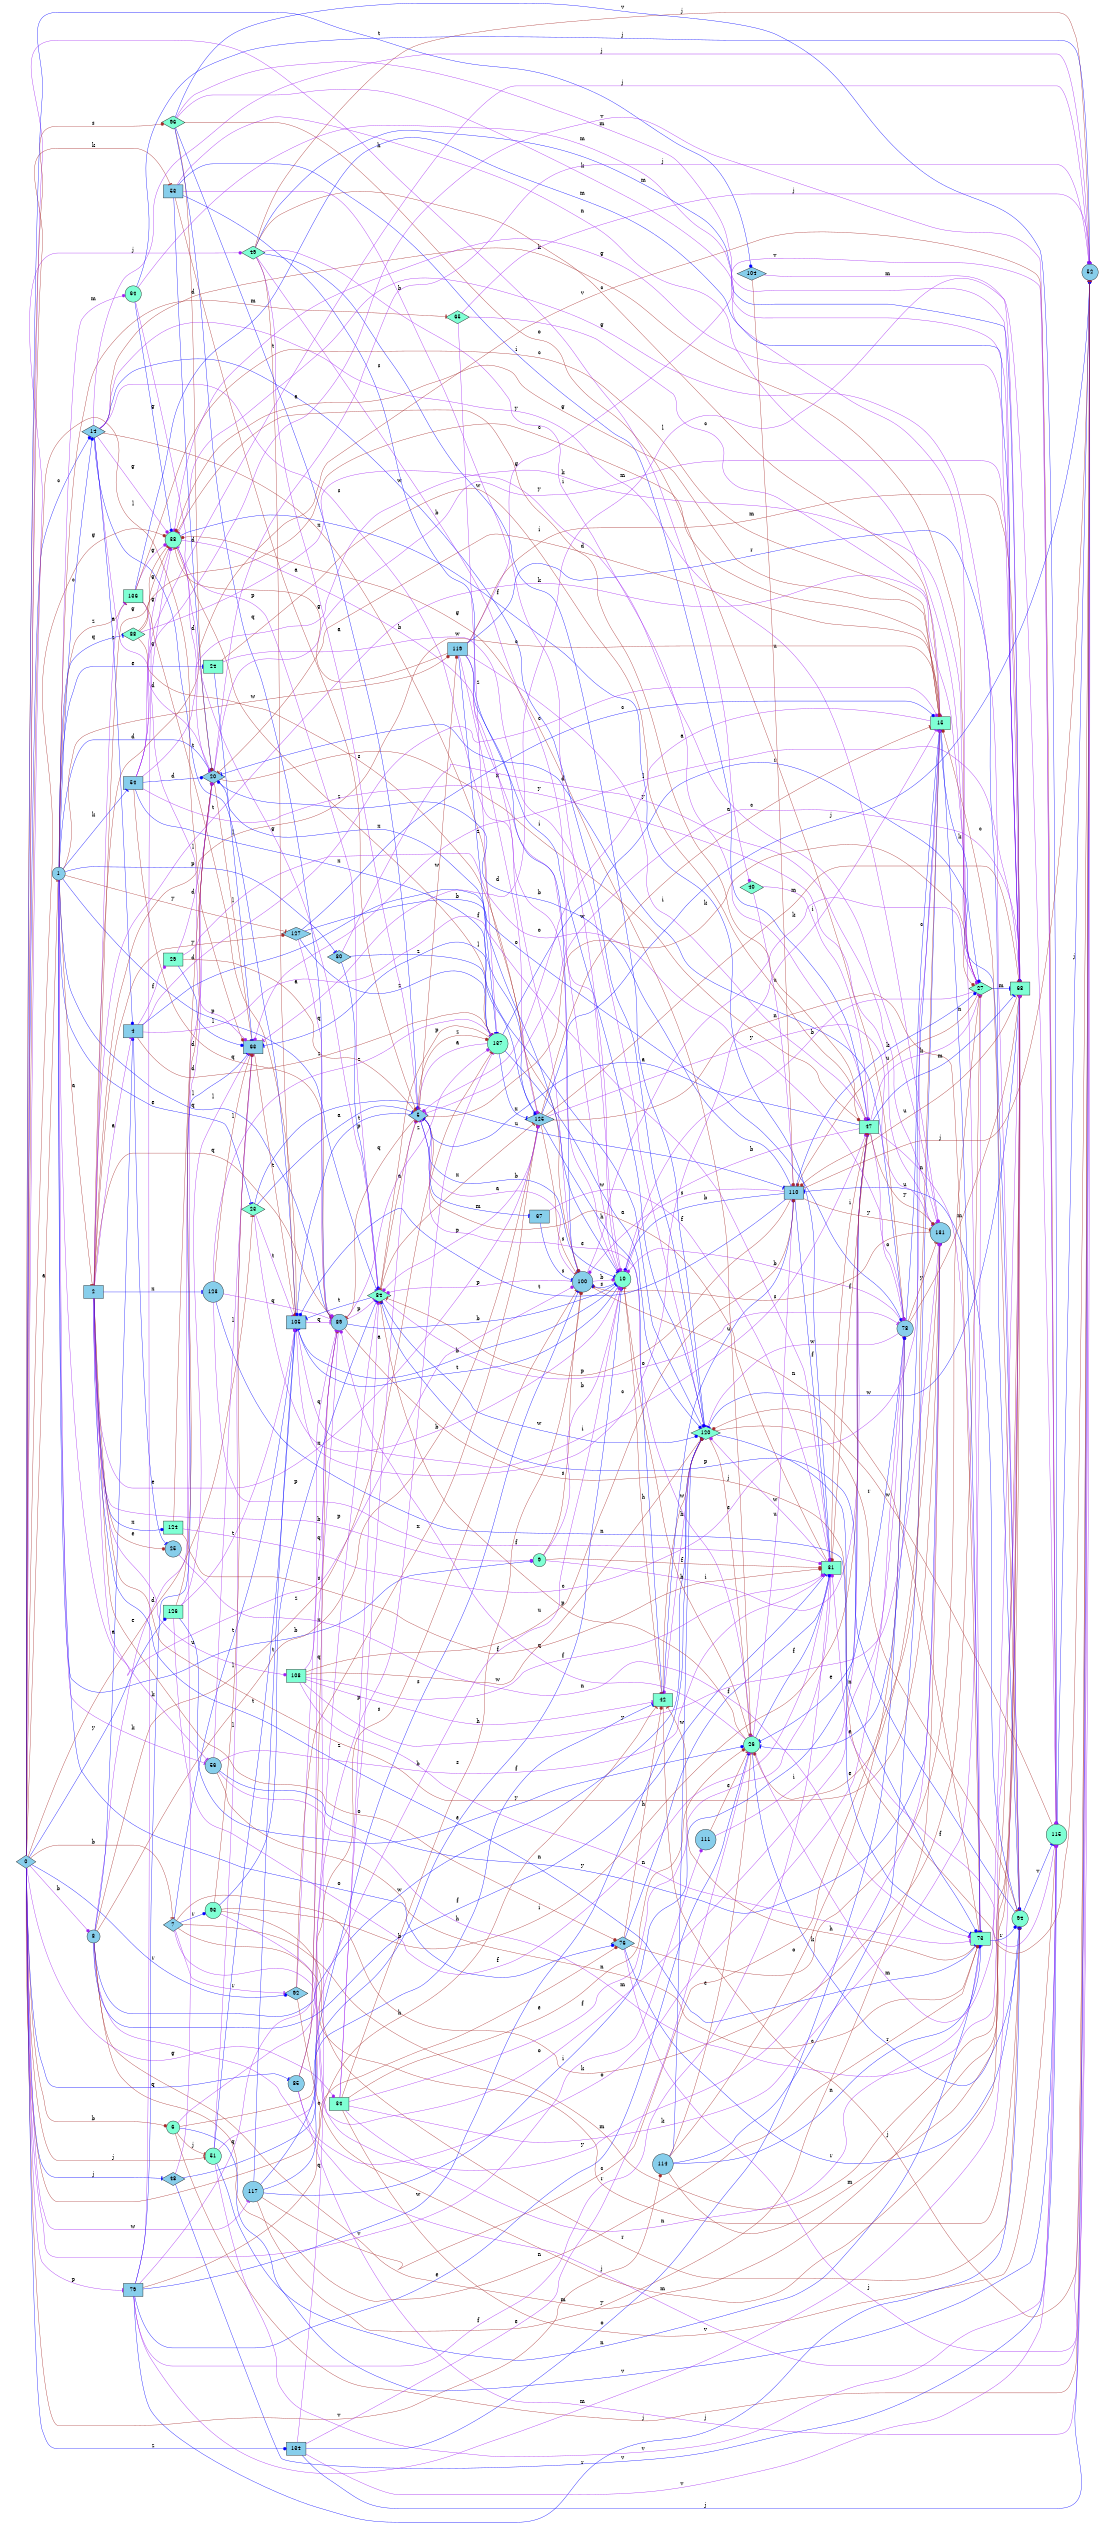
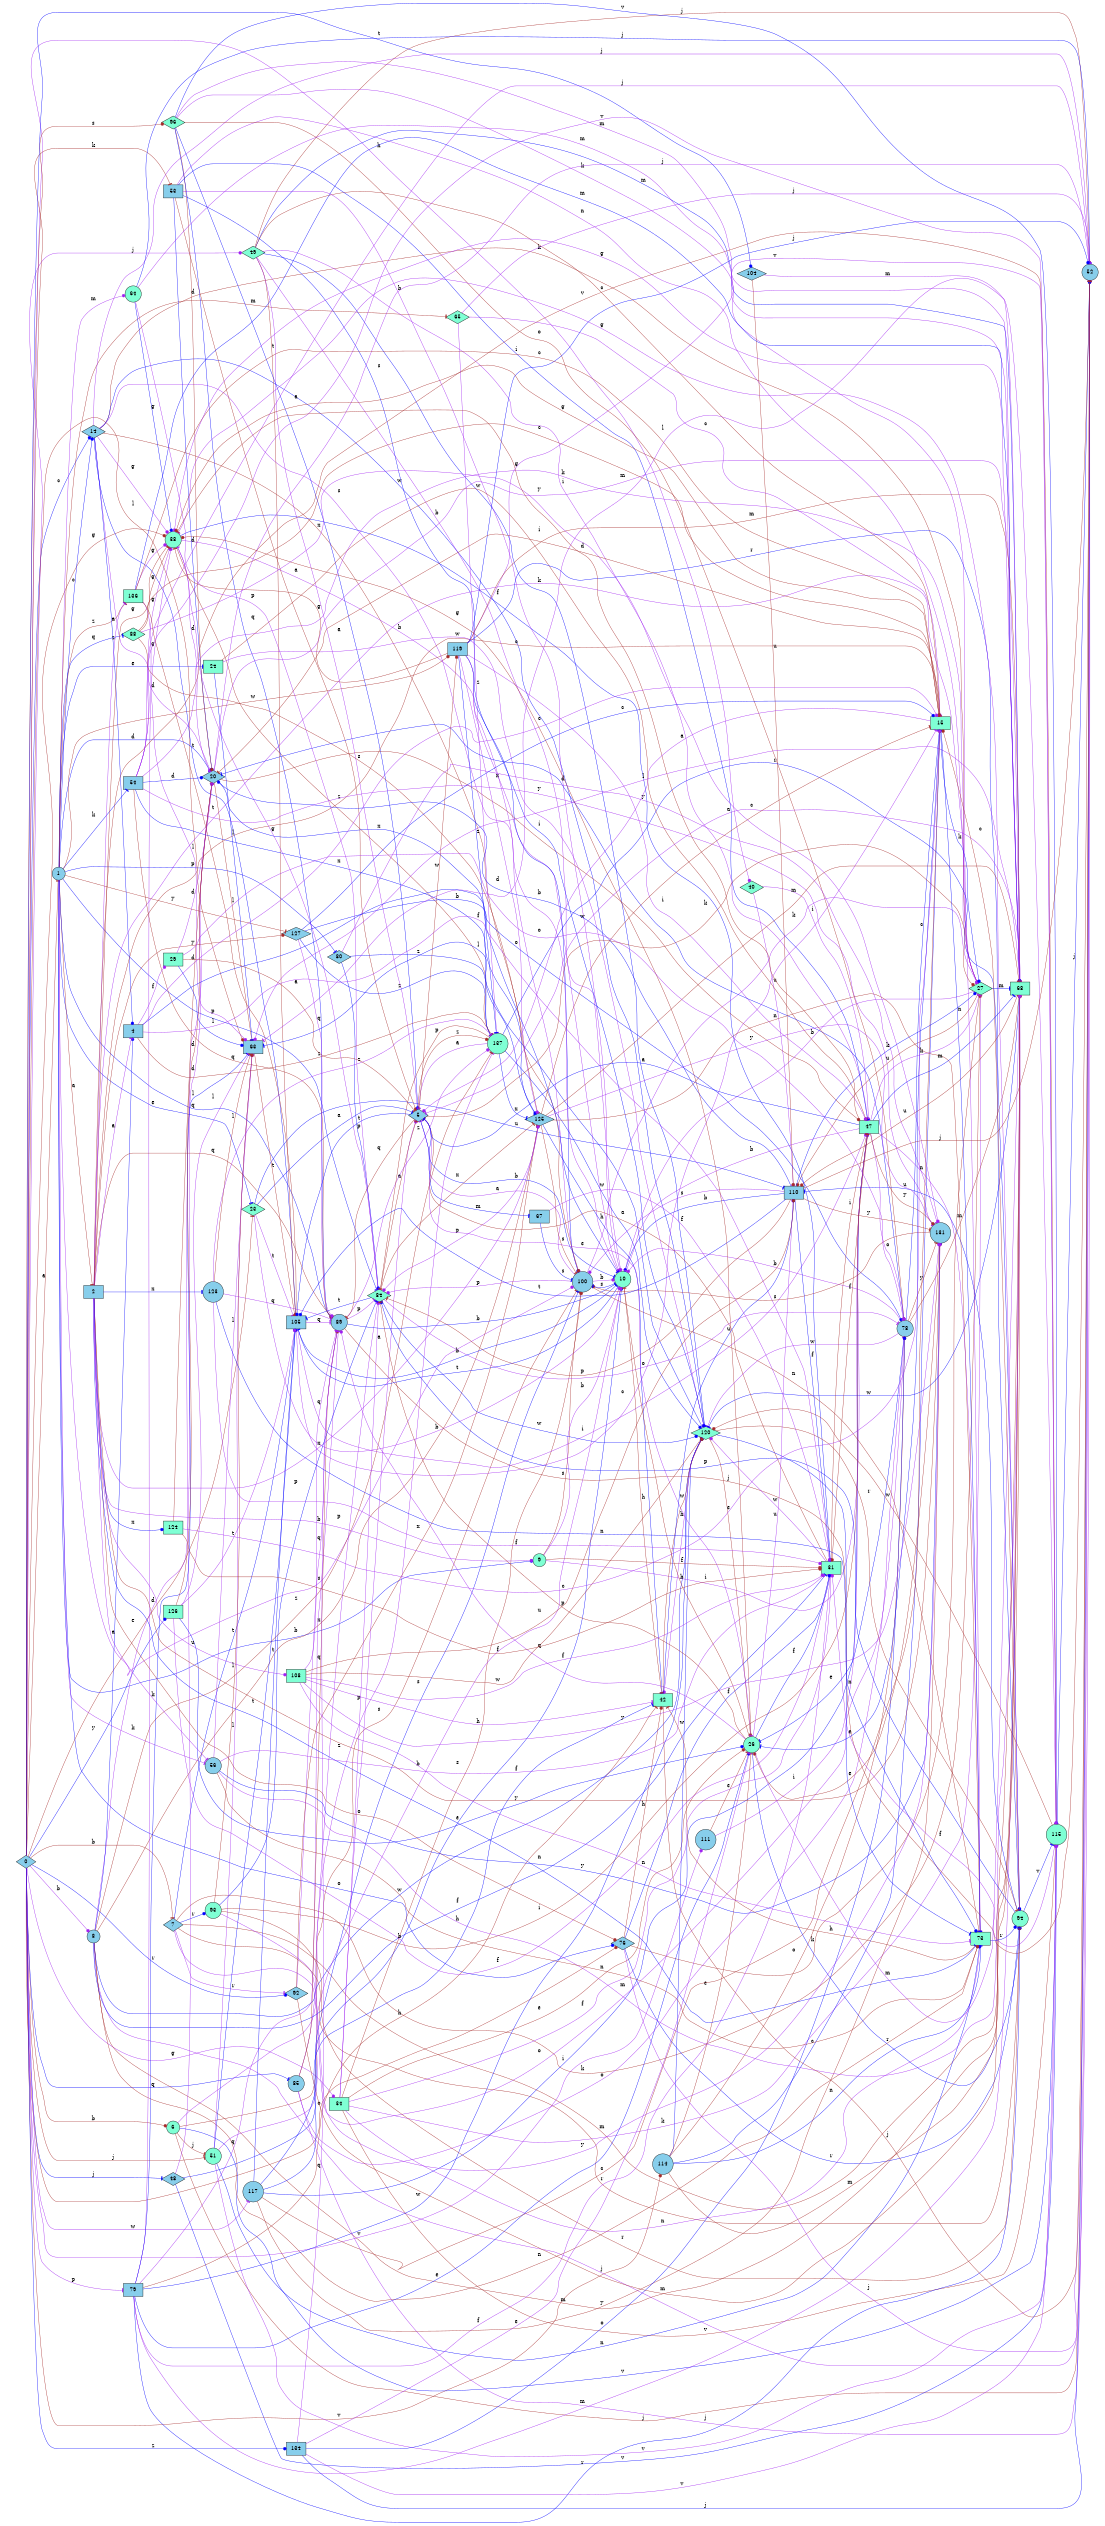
(666, 534) -> none
(922, 778) -> (668, 291)
(173, 1549) -> none
